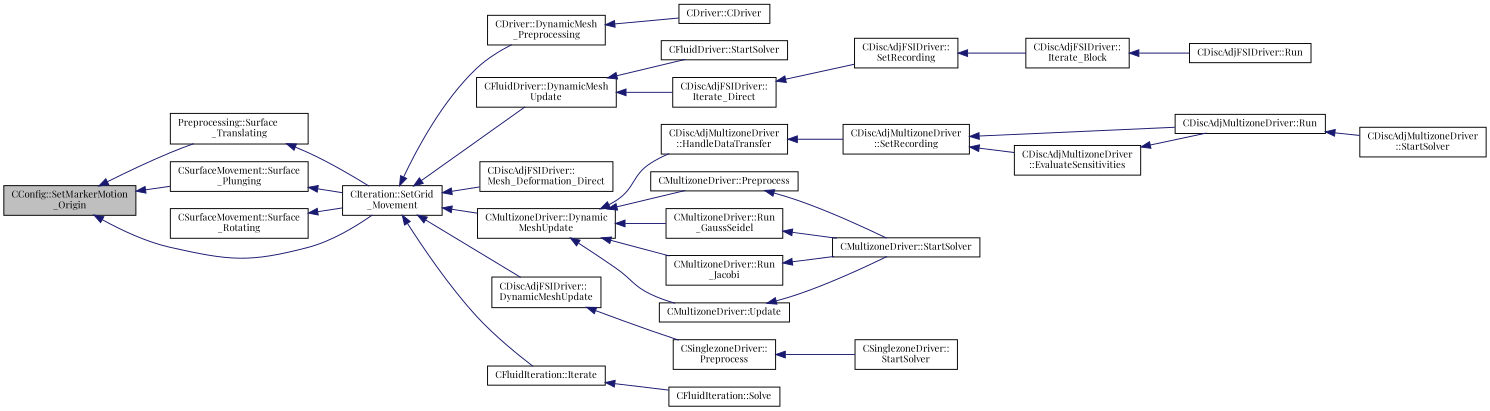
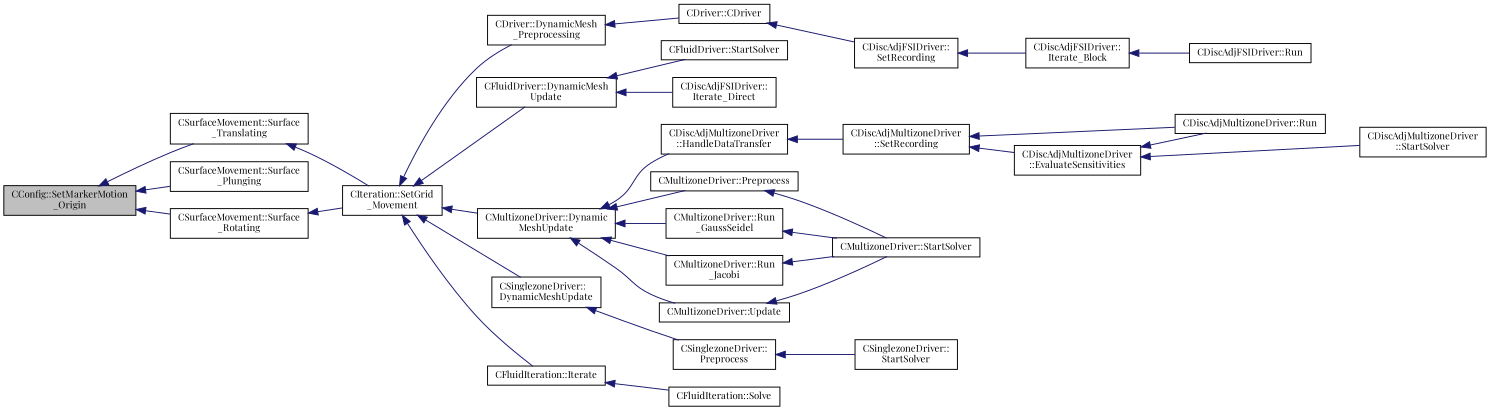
(820, 72) -> (816, 34)
(239, 129) -> (239, 129)
(1347, 134) -> (1255, 151)
(546, 177) -> none
(330, 191) -> none
(239, 258) -> (158, 212)
(546, 292) -> (546, 292)
